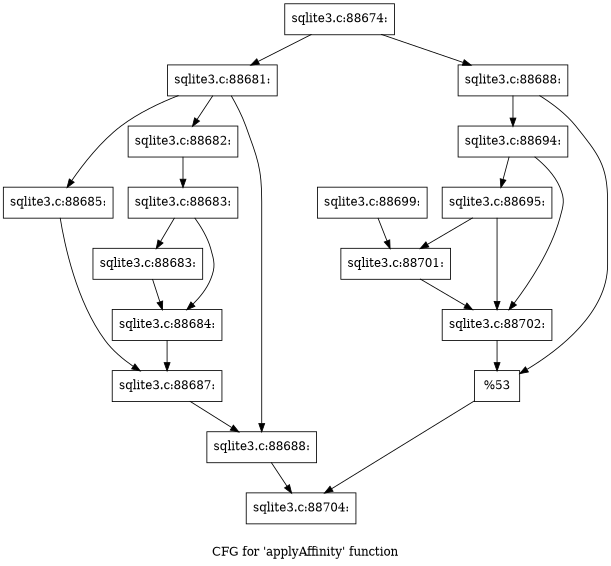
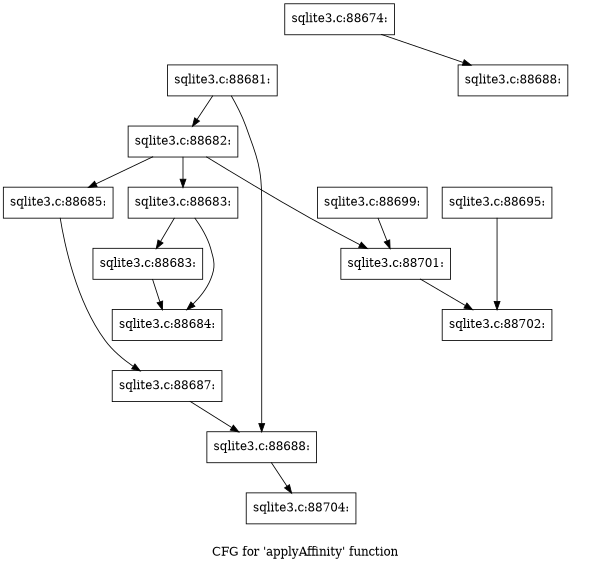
(285, 48) -> none
(118, 129) -> (125, 170)
(513, 142) -> none
(450, 231) -> (282, 202)
(167, 351) -> none
(497, 386) -> none
